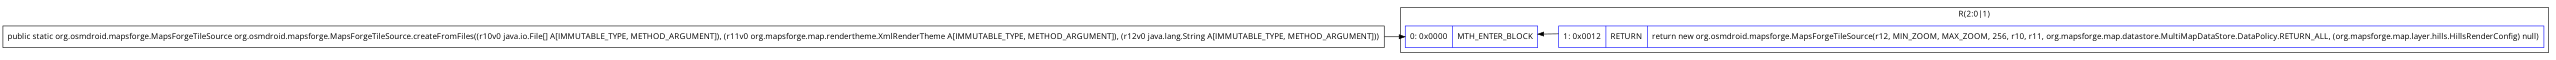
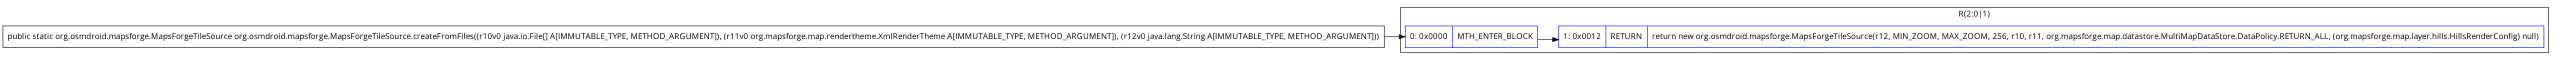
(1551, 34) -> (1545, 39)
